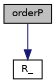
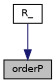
(28, 37) -> (28, 37)
